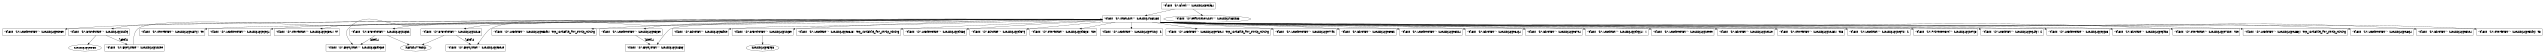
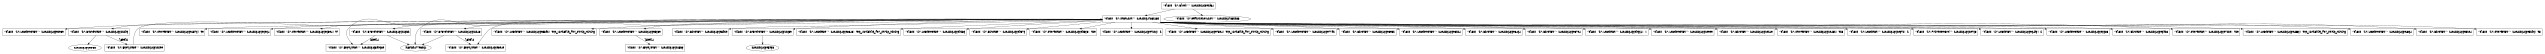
(877, 20) -> (752, 21)
